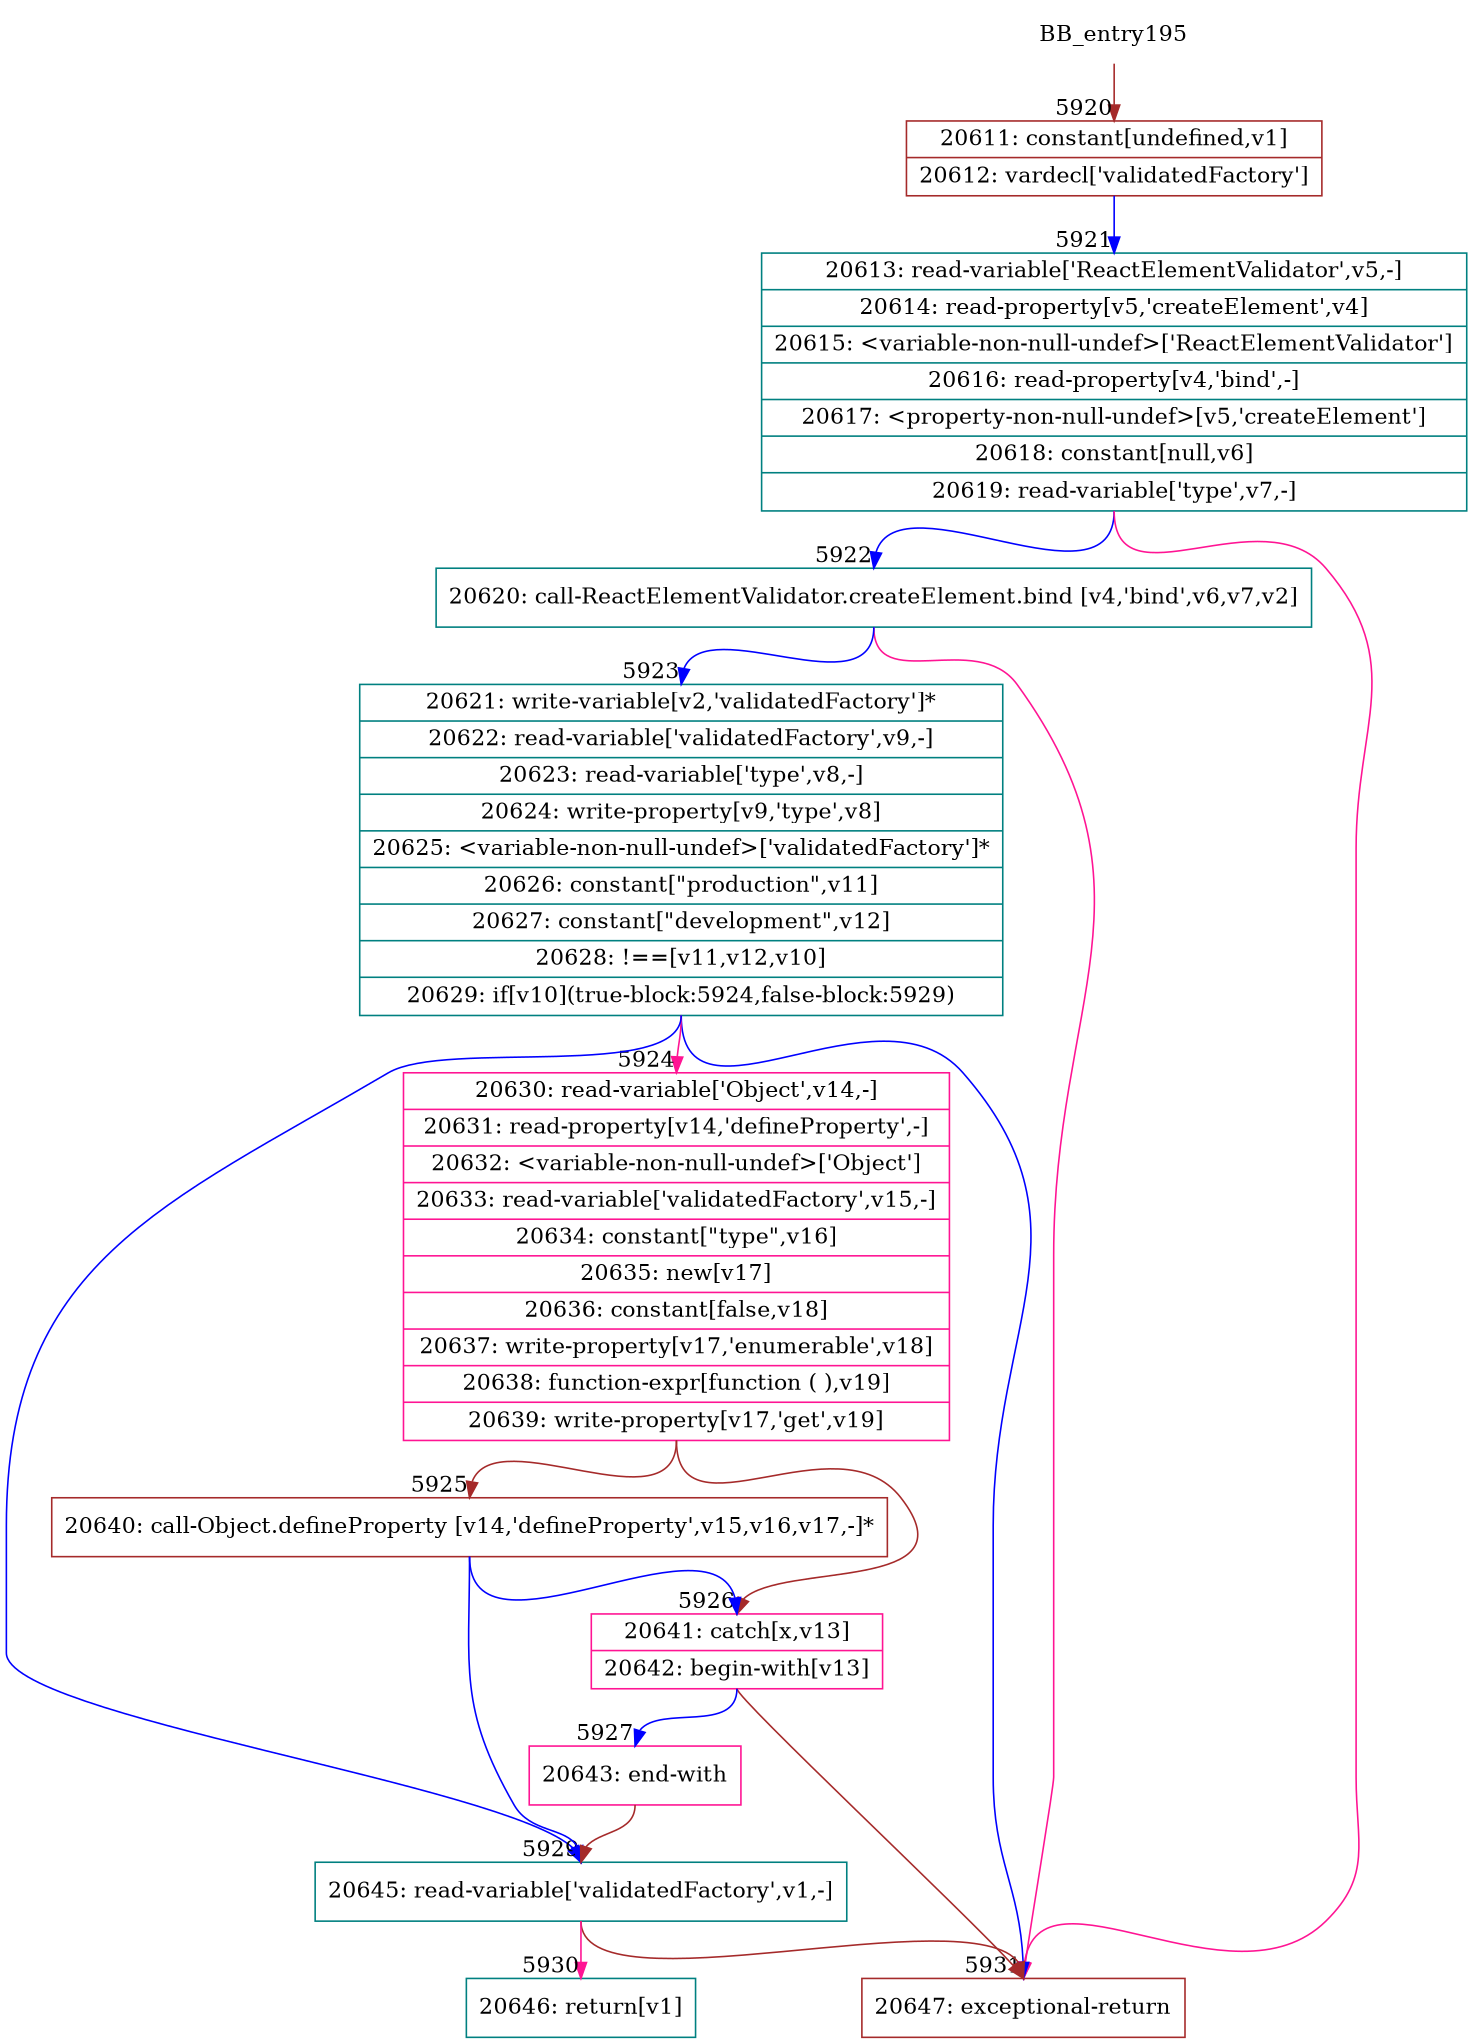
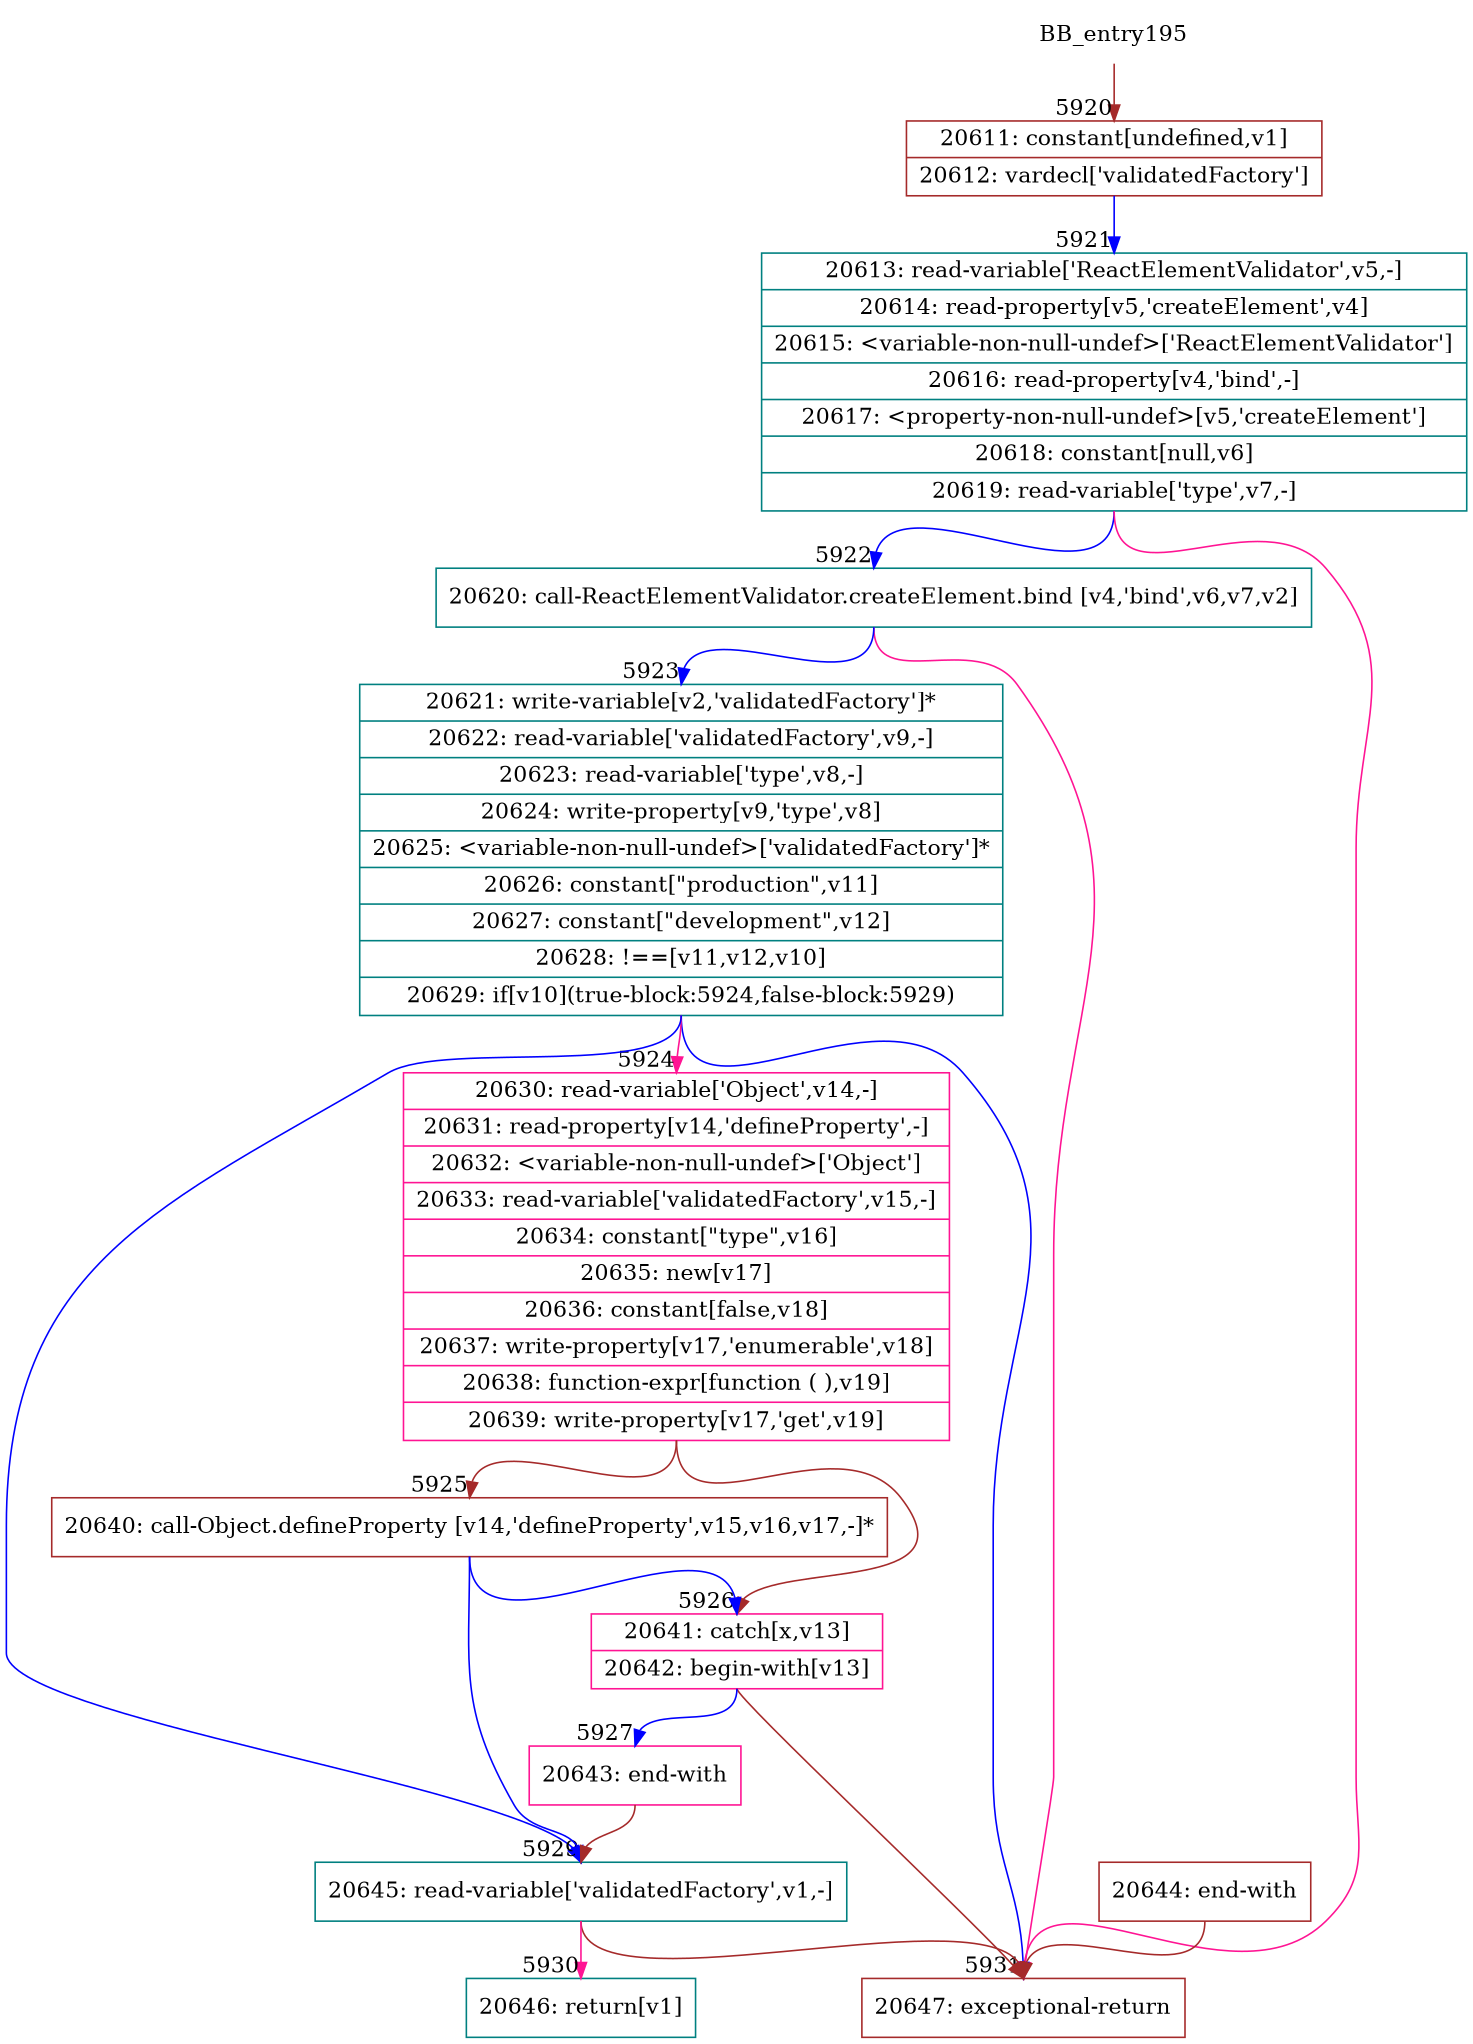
none -> (1205, 1892)
